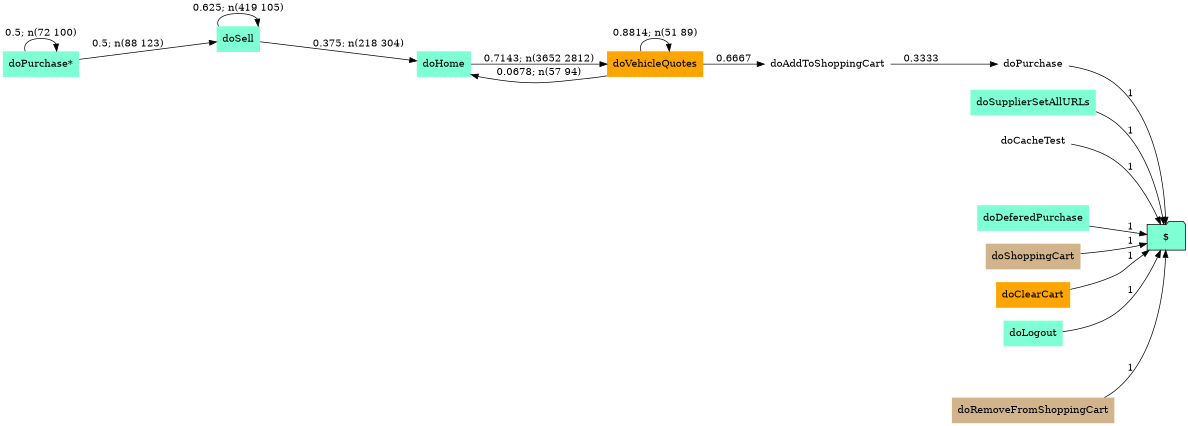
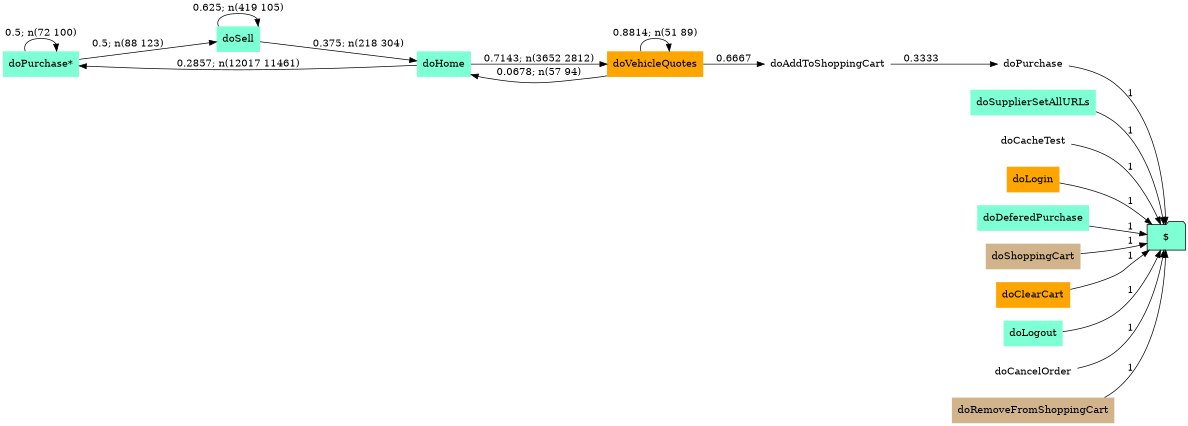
none -> (252, 70)
none -> (1033, 180)
none -> (1033, 372)
